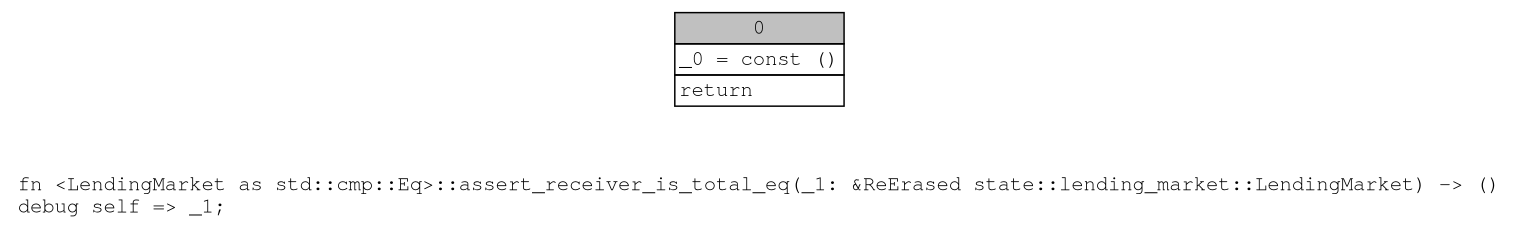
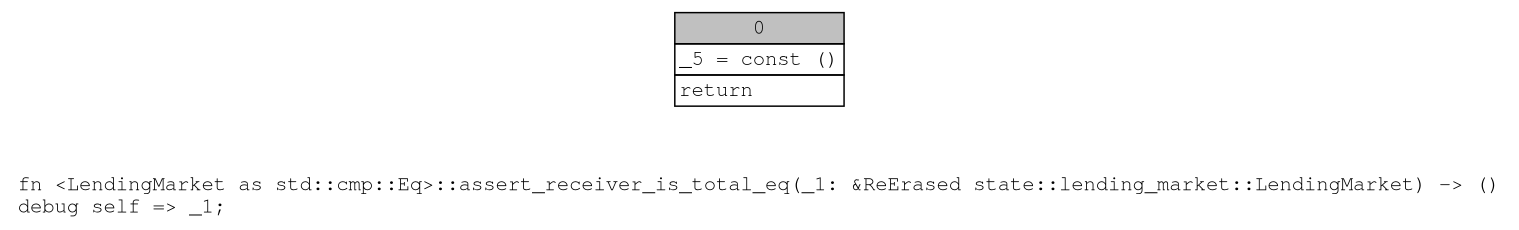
(759, 59) -> (759, 59)
